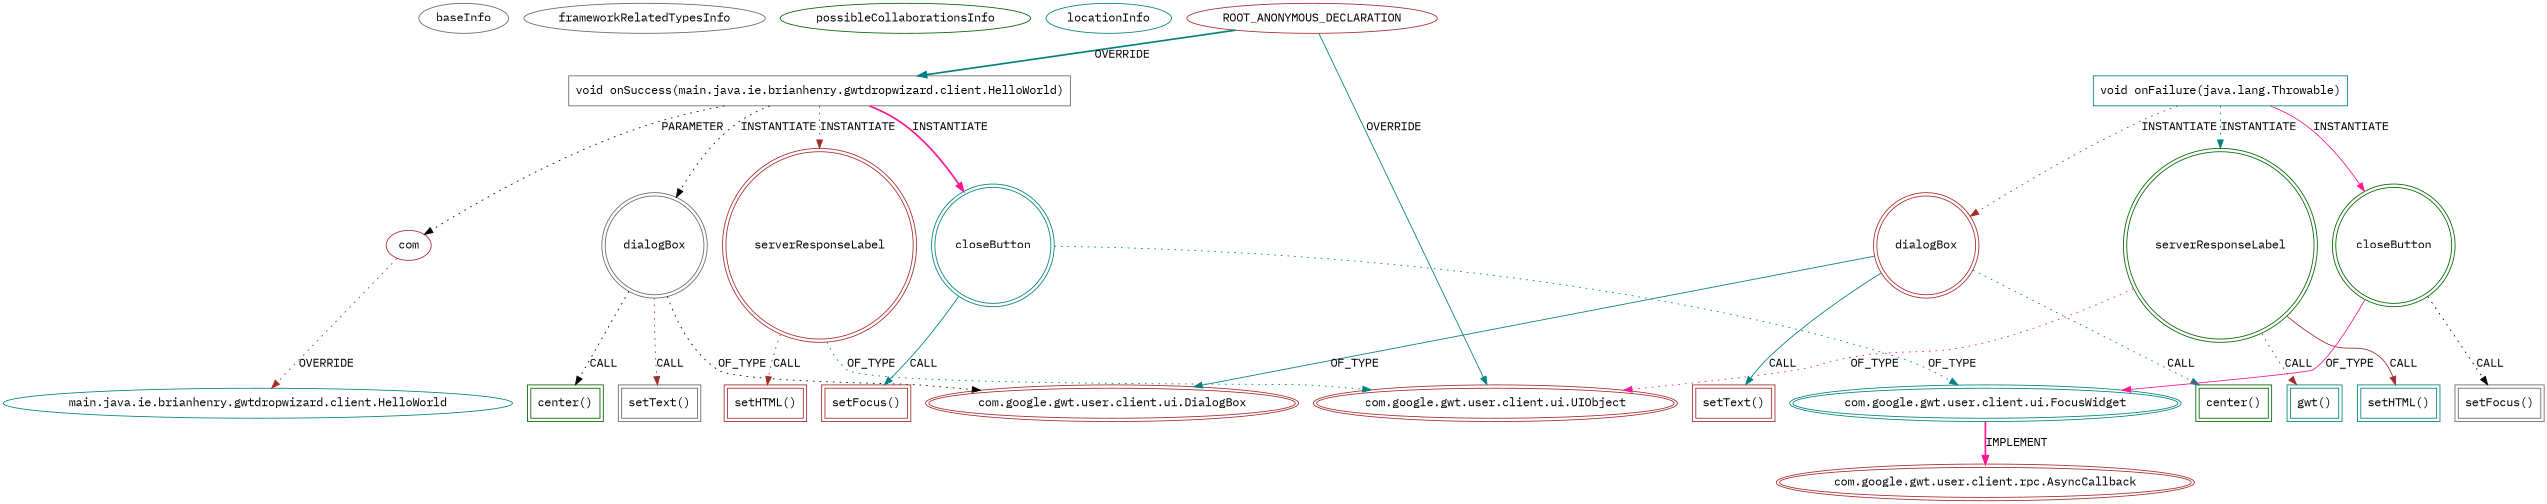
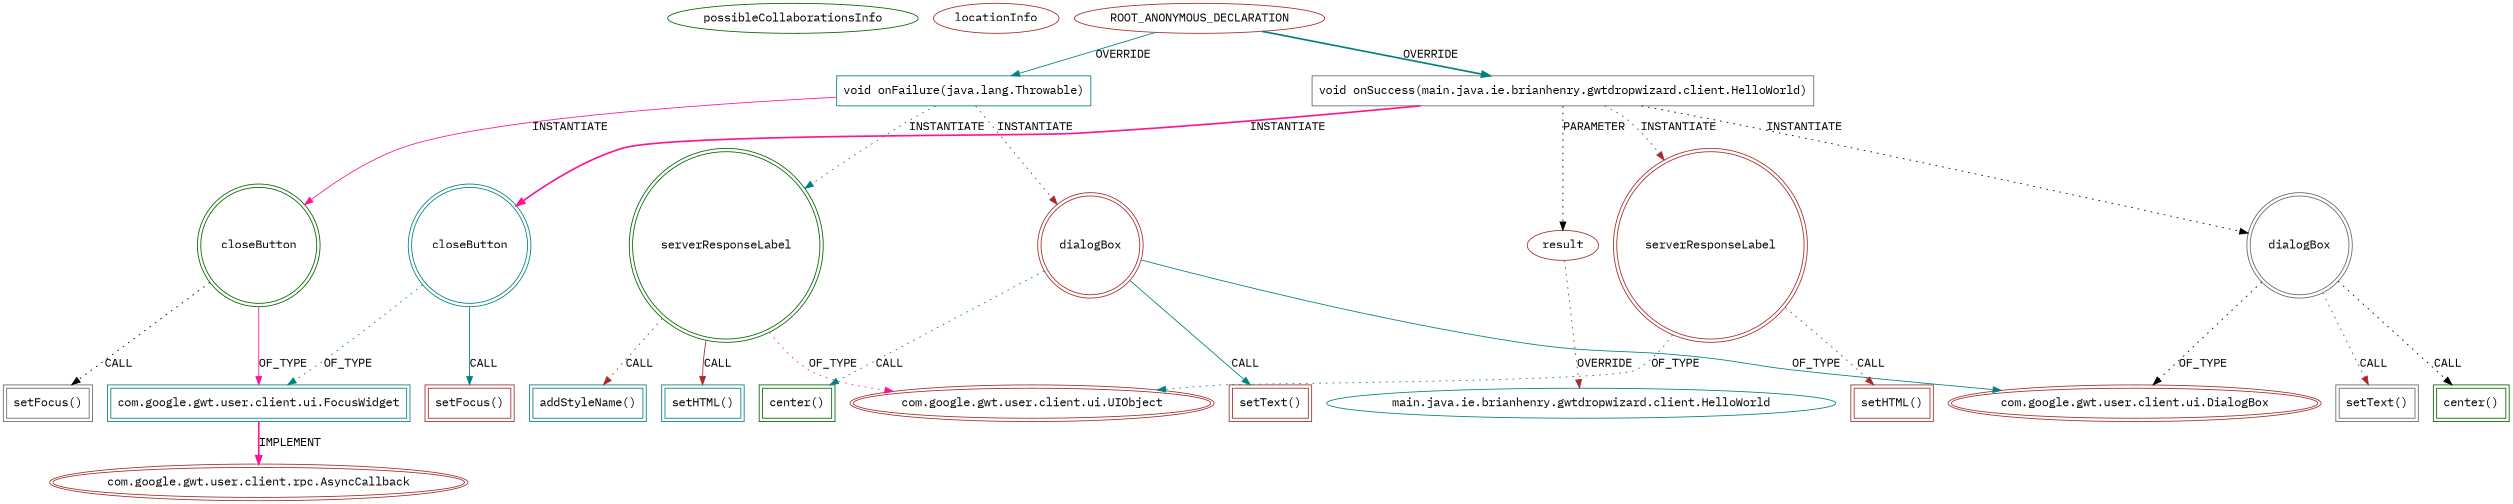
(464, 18) -> none
(645, 18) -> none
(1109, 18) -> (996, 18)
(1401, 205) -> (1087, 53)
(409, 245) -> (1563, 245)
(1985, 403) -> (259, 403)
(2315, 403) -> (588, 403)
